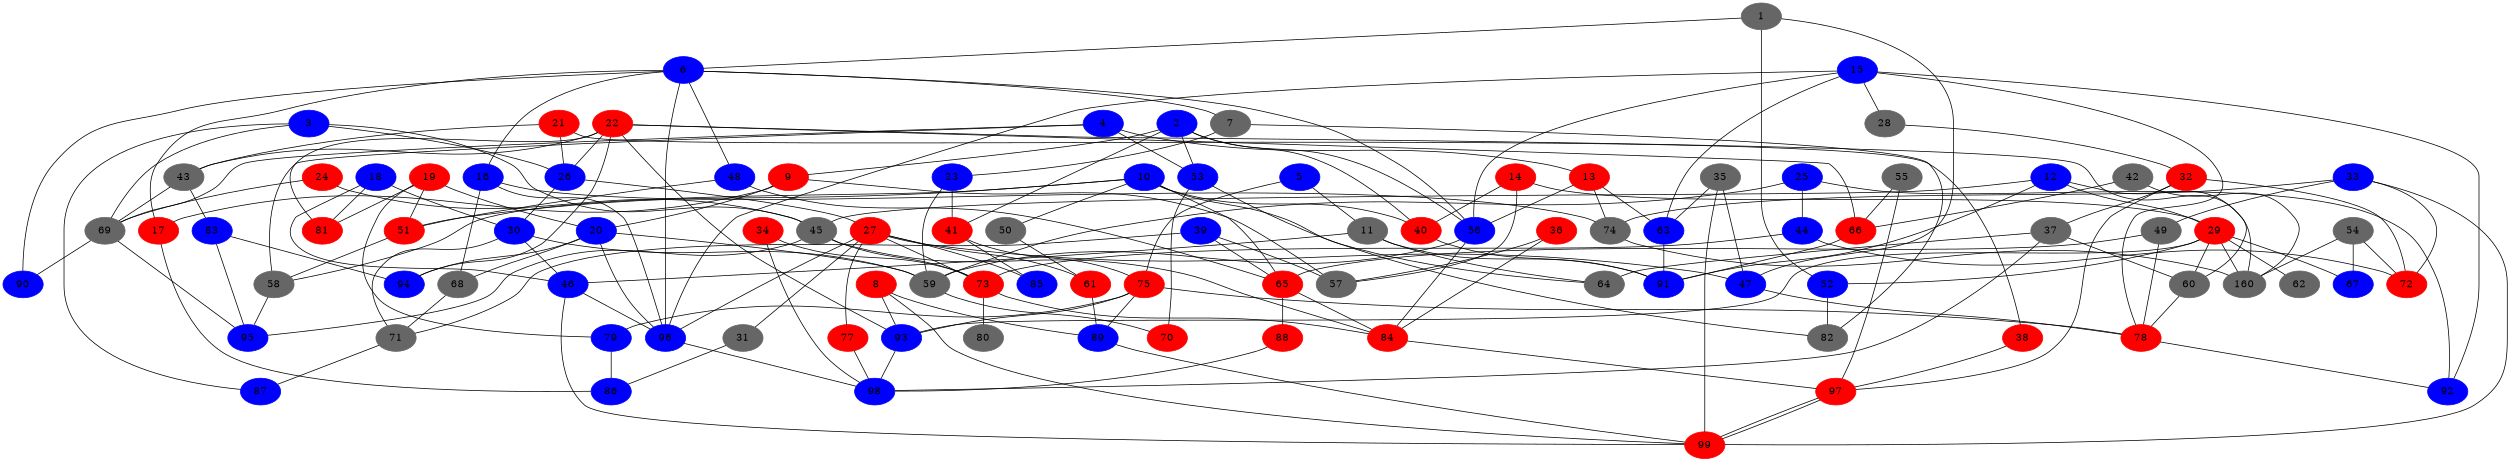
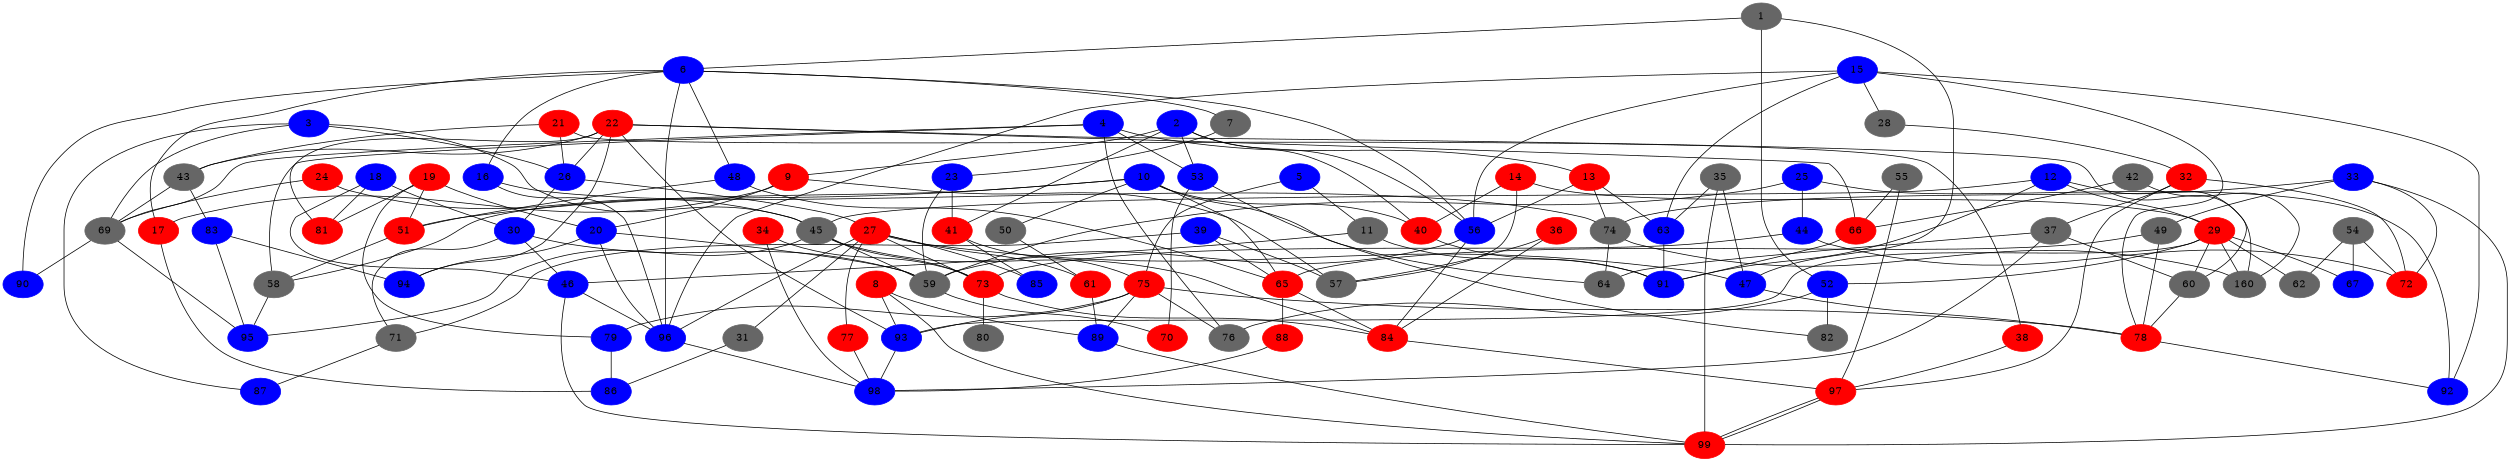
(1694, 139) -> none
none -> (873, 258)
(2290, 262) -> (2328, 256)
(1482, 266) -> (1607, 258)
(458, 284) -> none
none -> (1229, 338)
